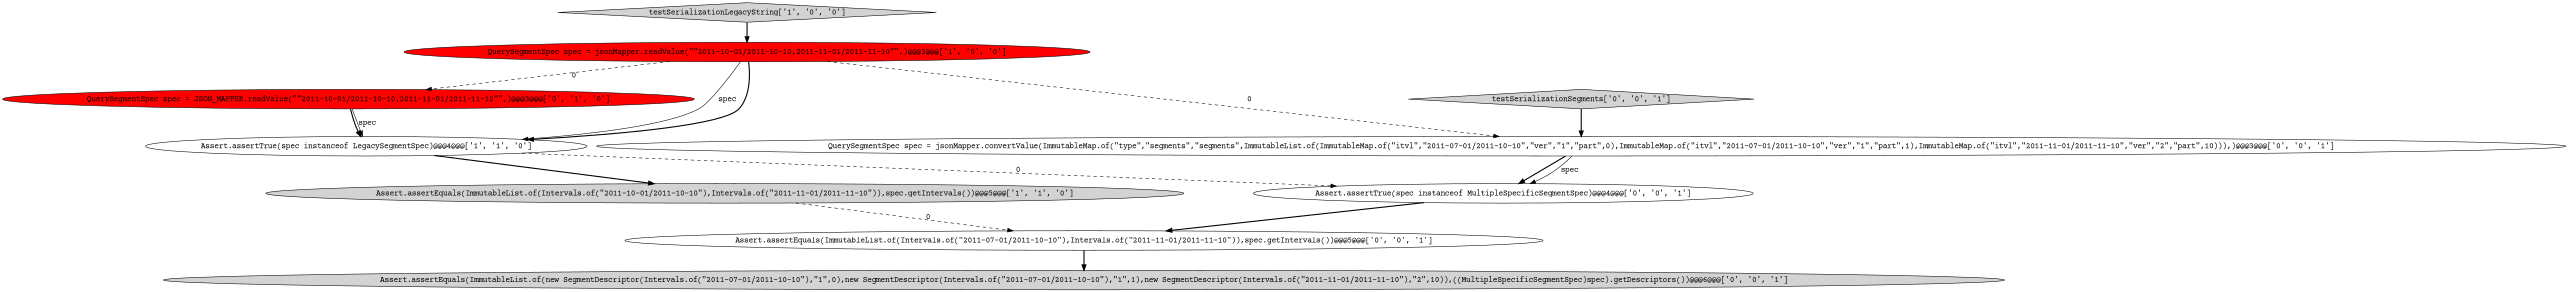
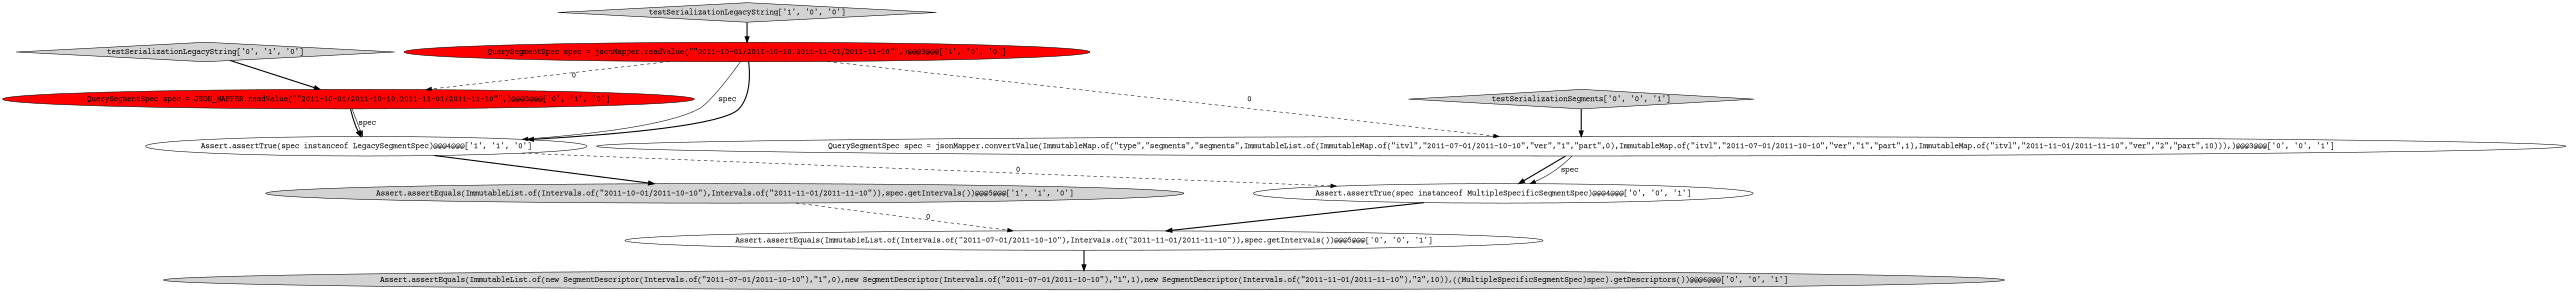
none -> (205, 52)
